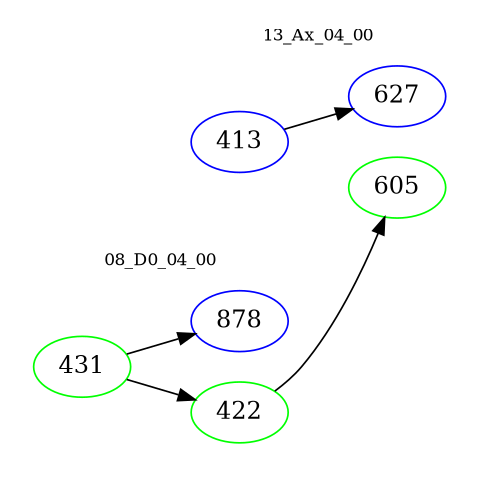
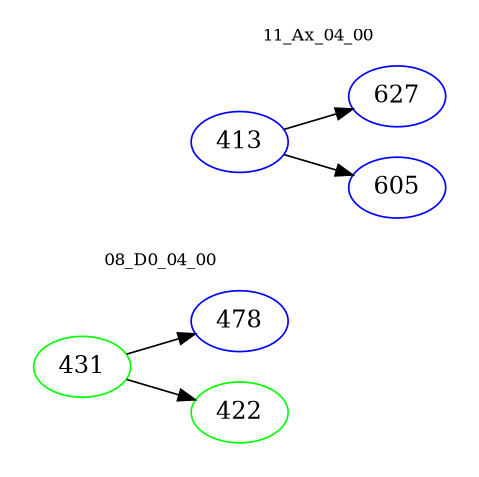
(318, 36) -> (318, 36)
(397, 188) -> (397, 188)
(336, 318) -> (310, 162)
(240, 321) -> (240, 321)
